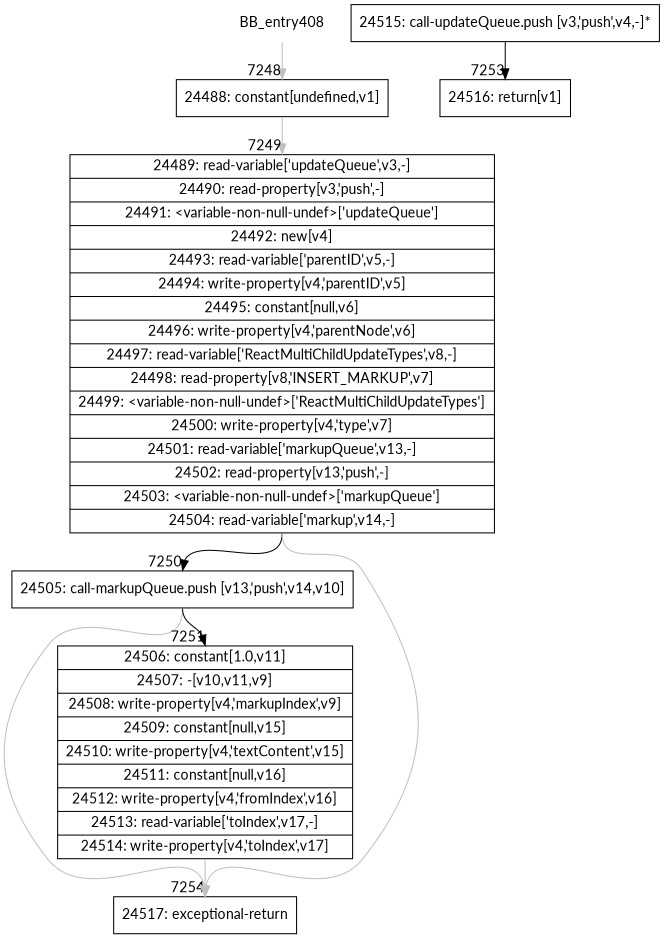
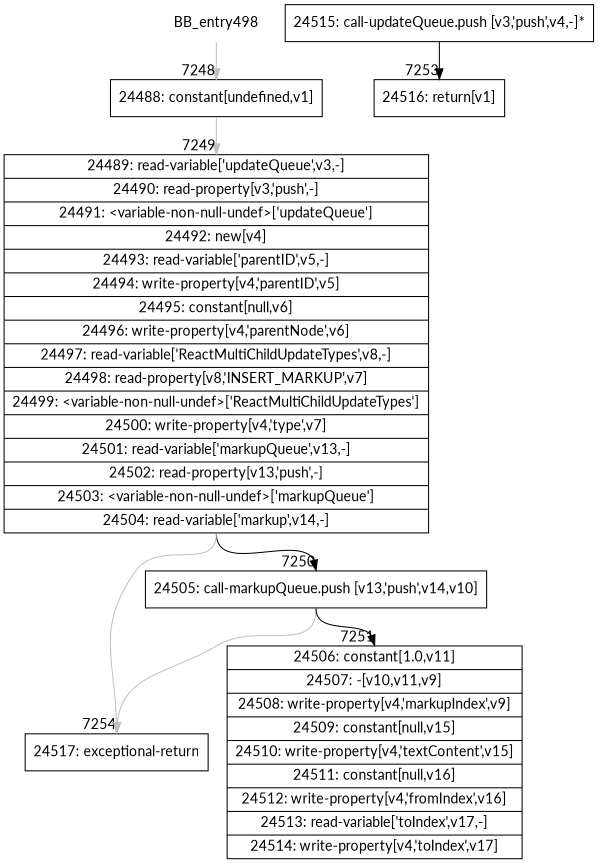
(282, 23) -> (216, 23)
(205, 873) -> none
